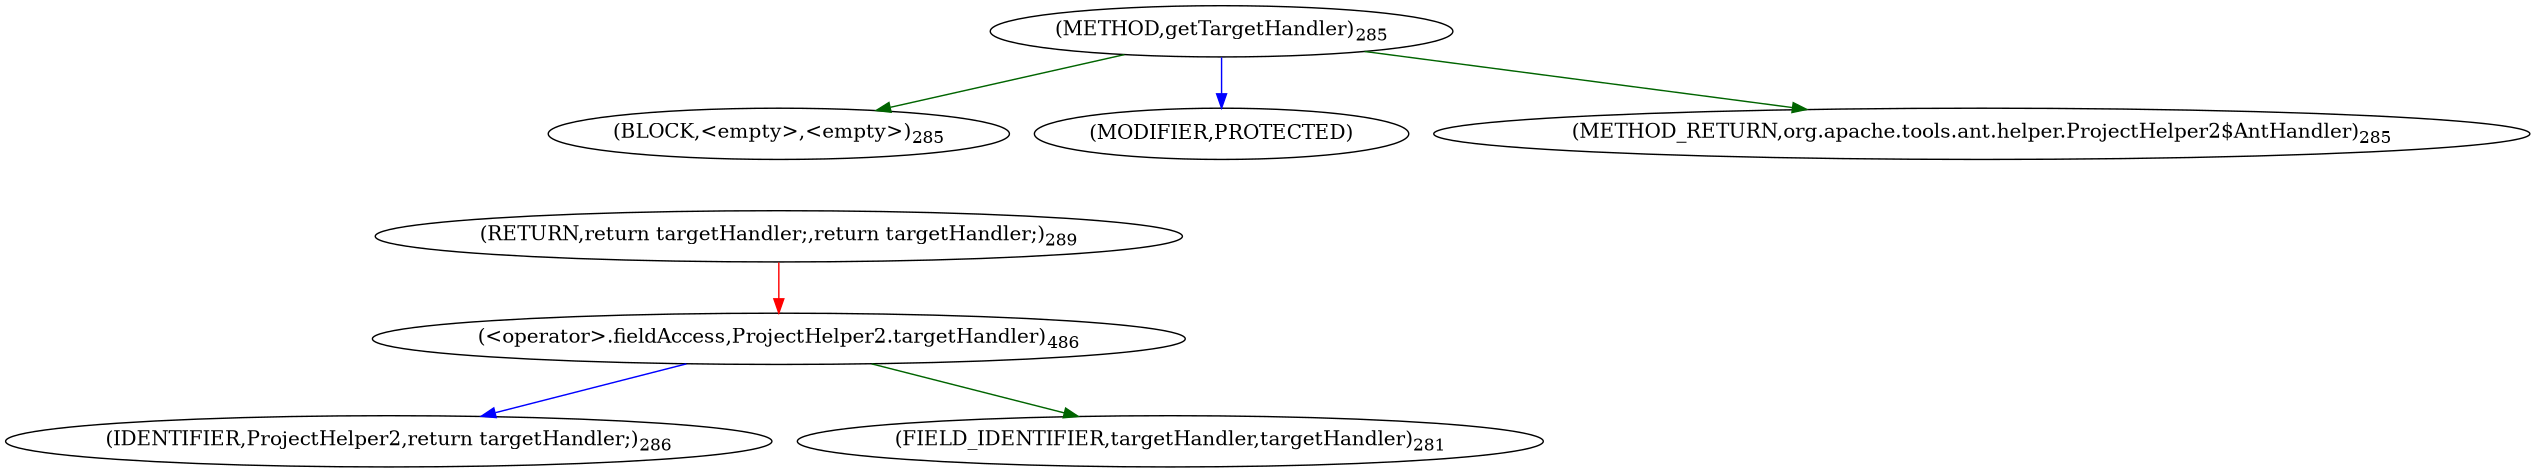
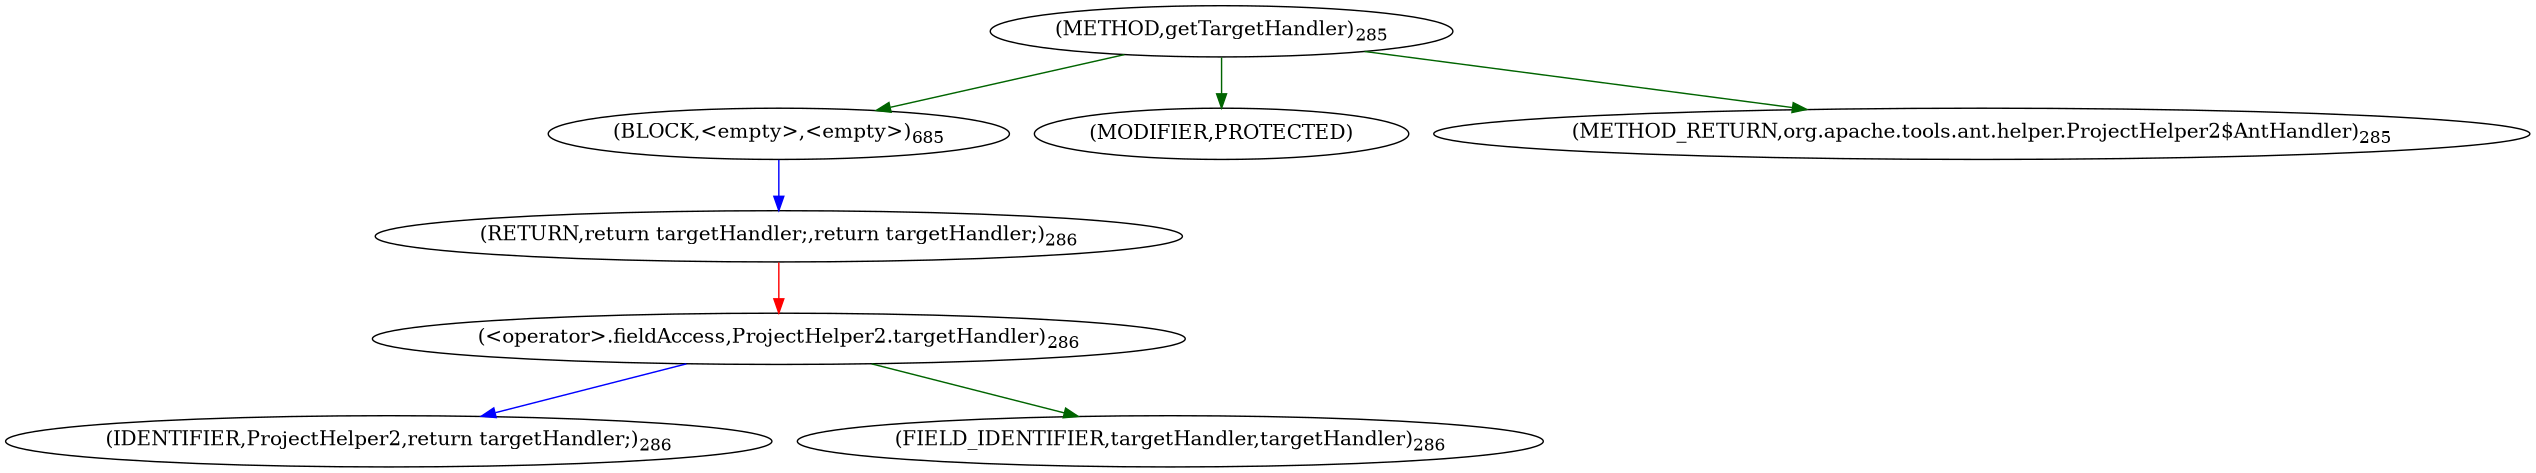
(1222, 76) -> (1222, 76)
(928, 132) -> (928, 132)
none -> (779, 178)
(1061, 234) -> (1061, 234)
(1064, 337) -> (1064, 337)
(1429, 439) -> (1429, 439)
